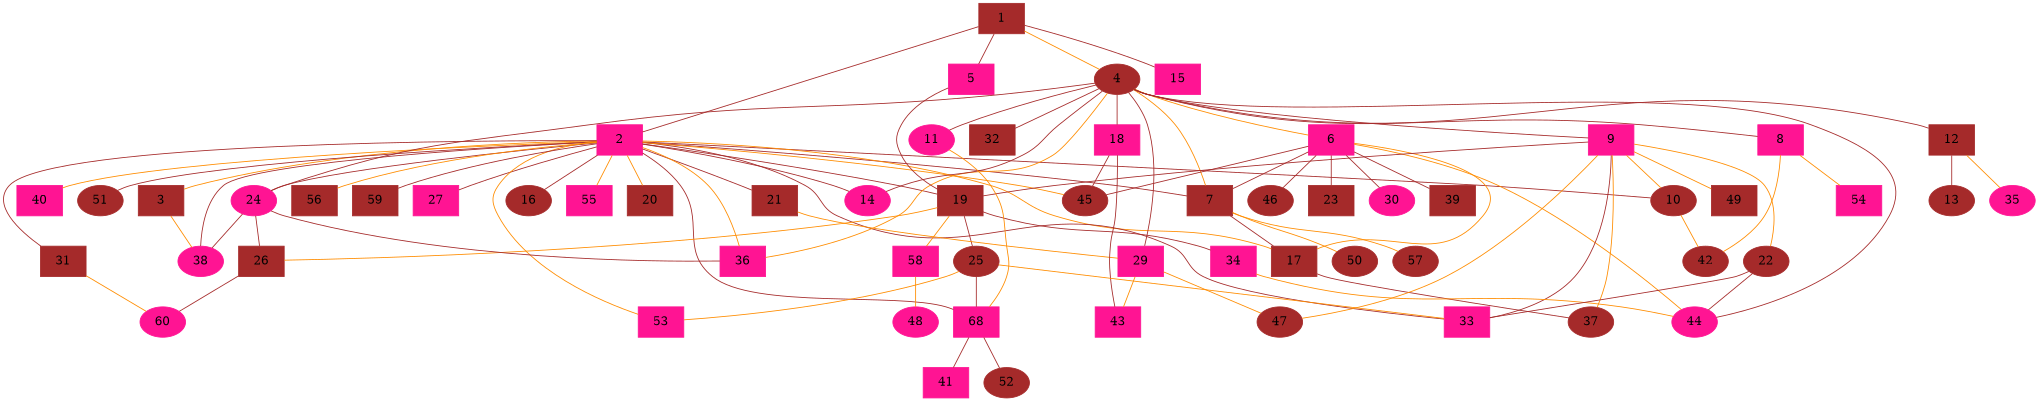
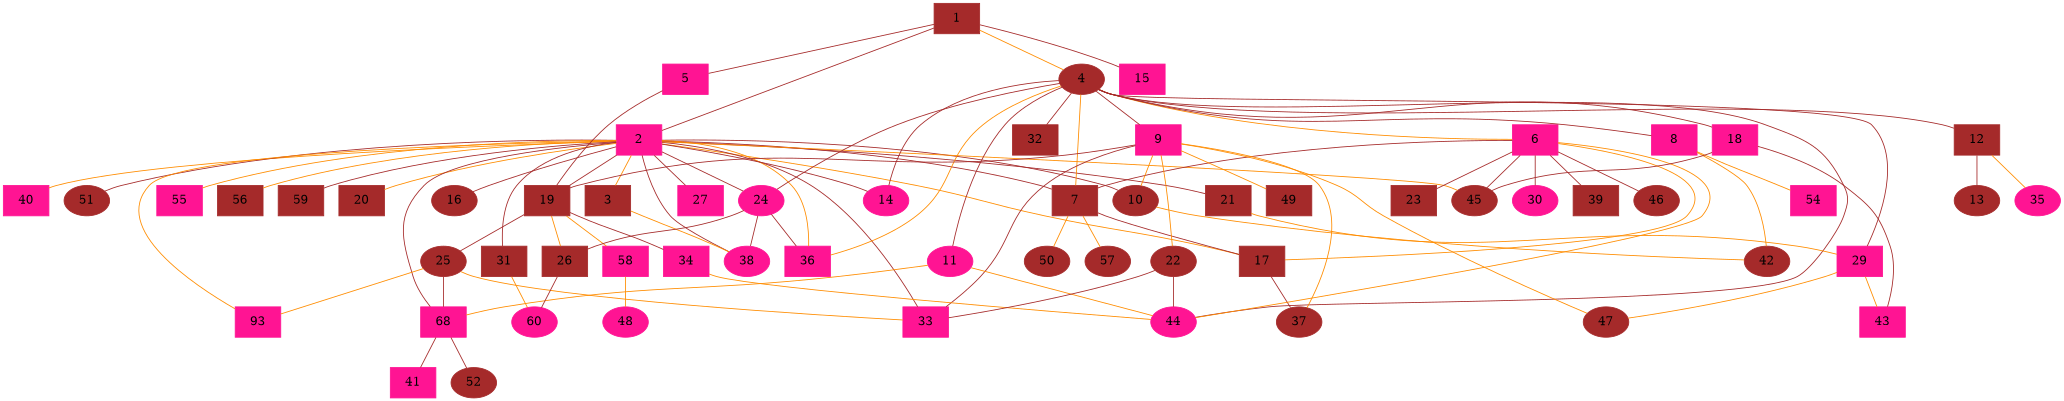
none -> (1057, 291)
(661, 322) -> (258, 322)
